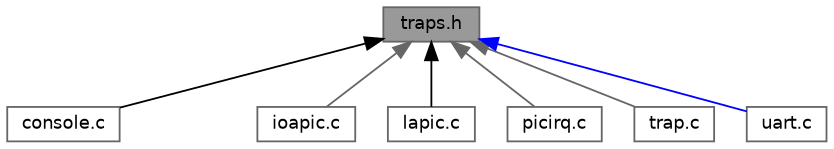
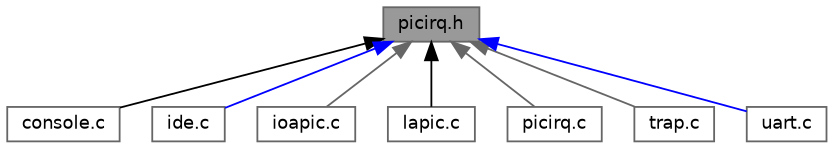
(431, 24) -> (431, 24)
none -> (188, 124)
